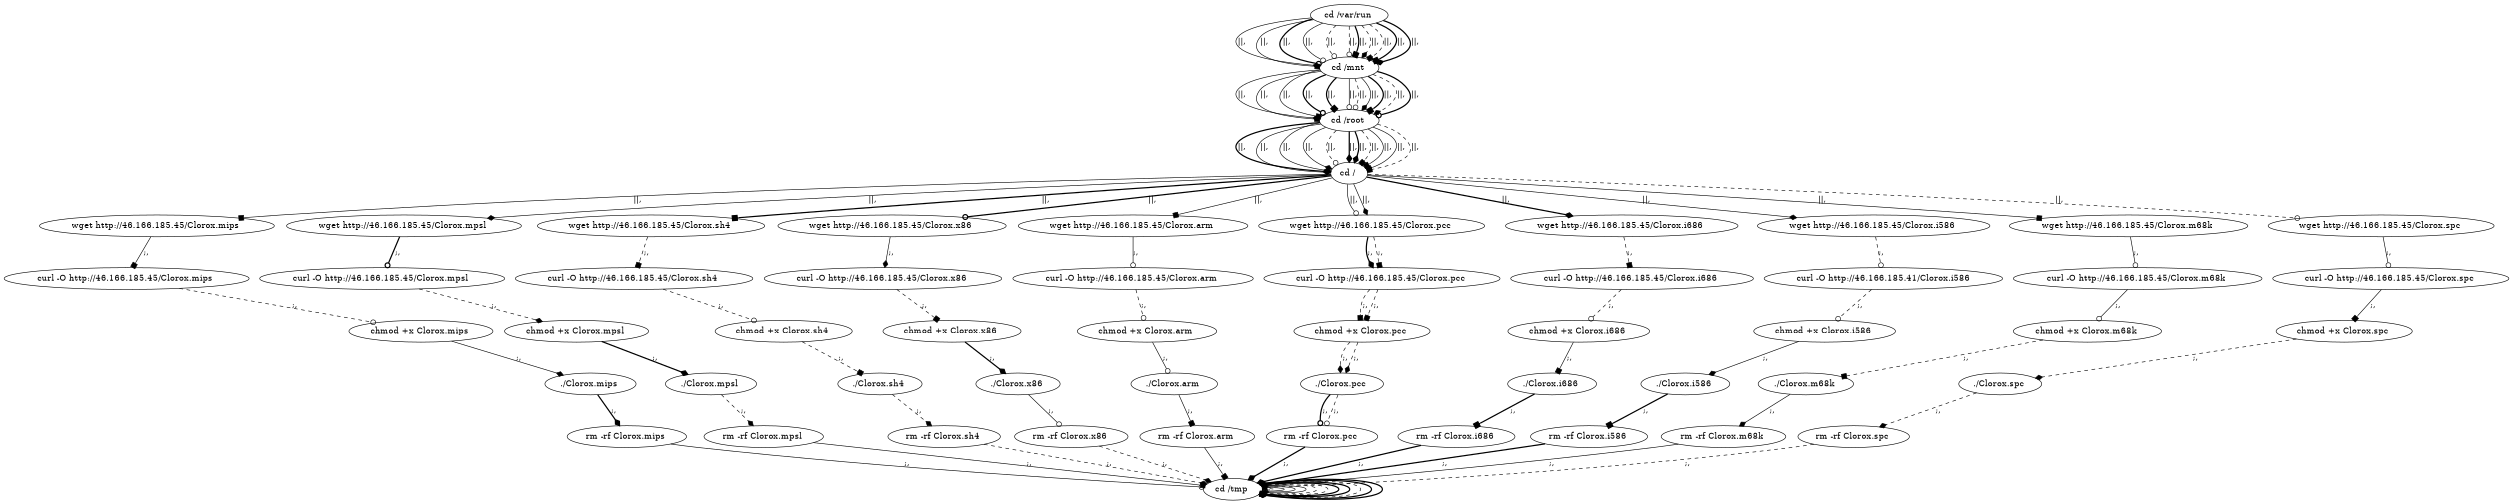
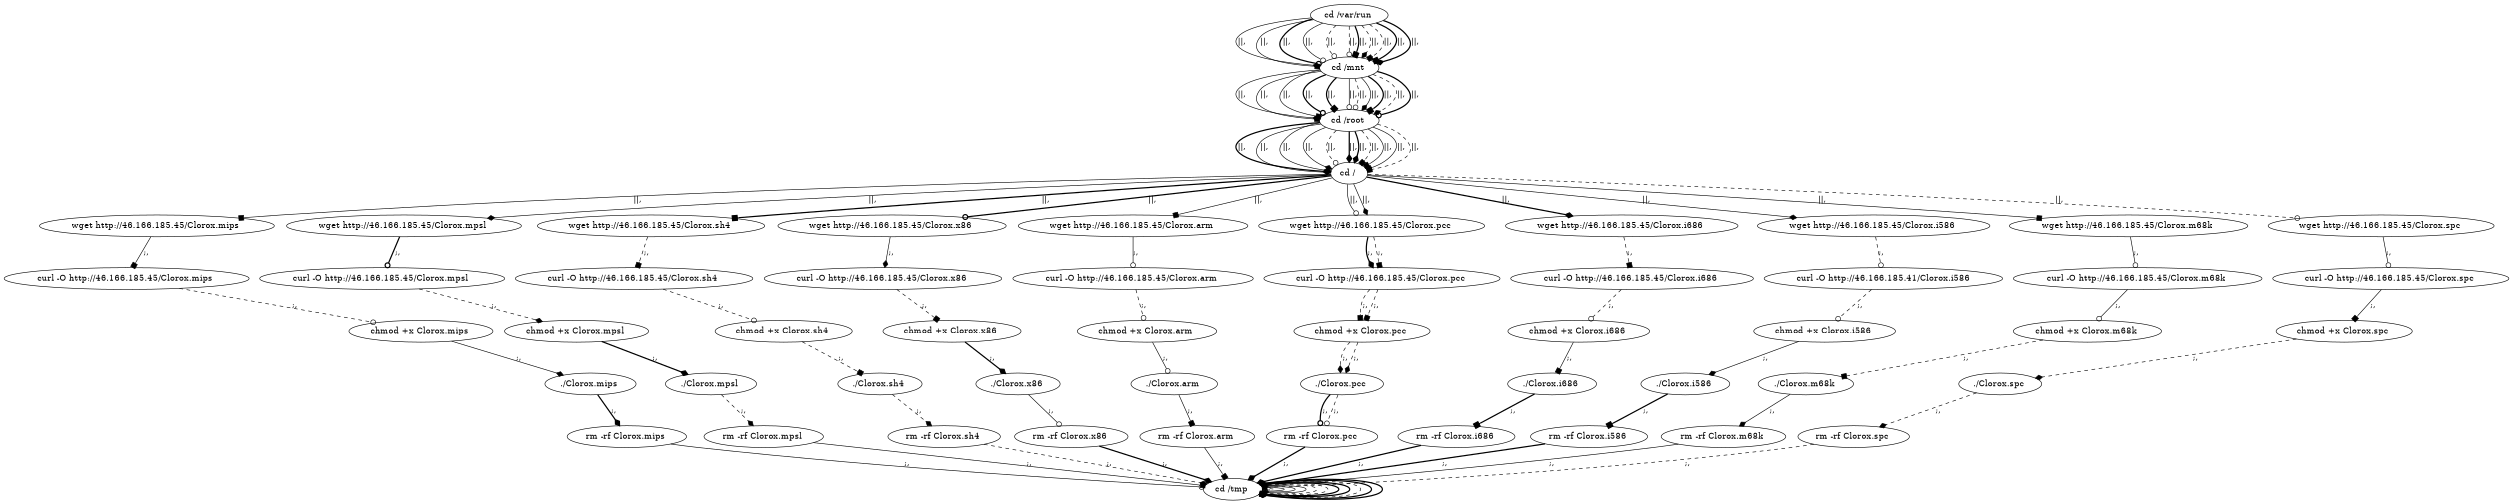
(1152, 463) -> (1152, 463)
